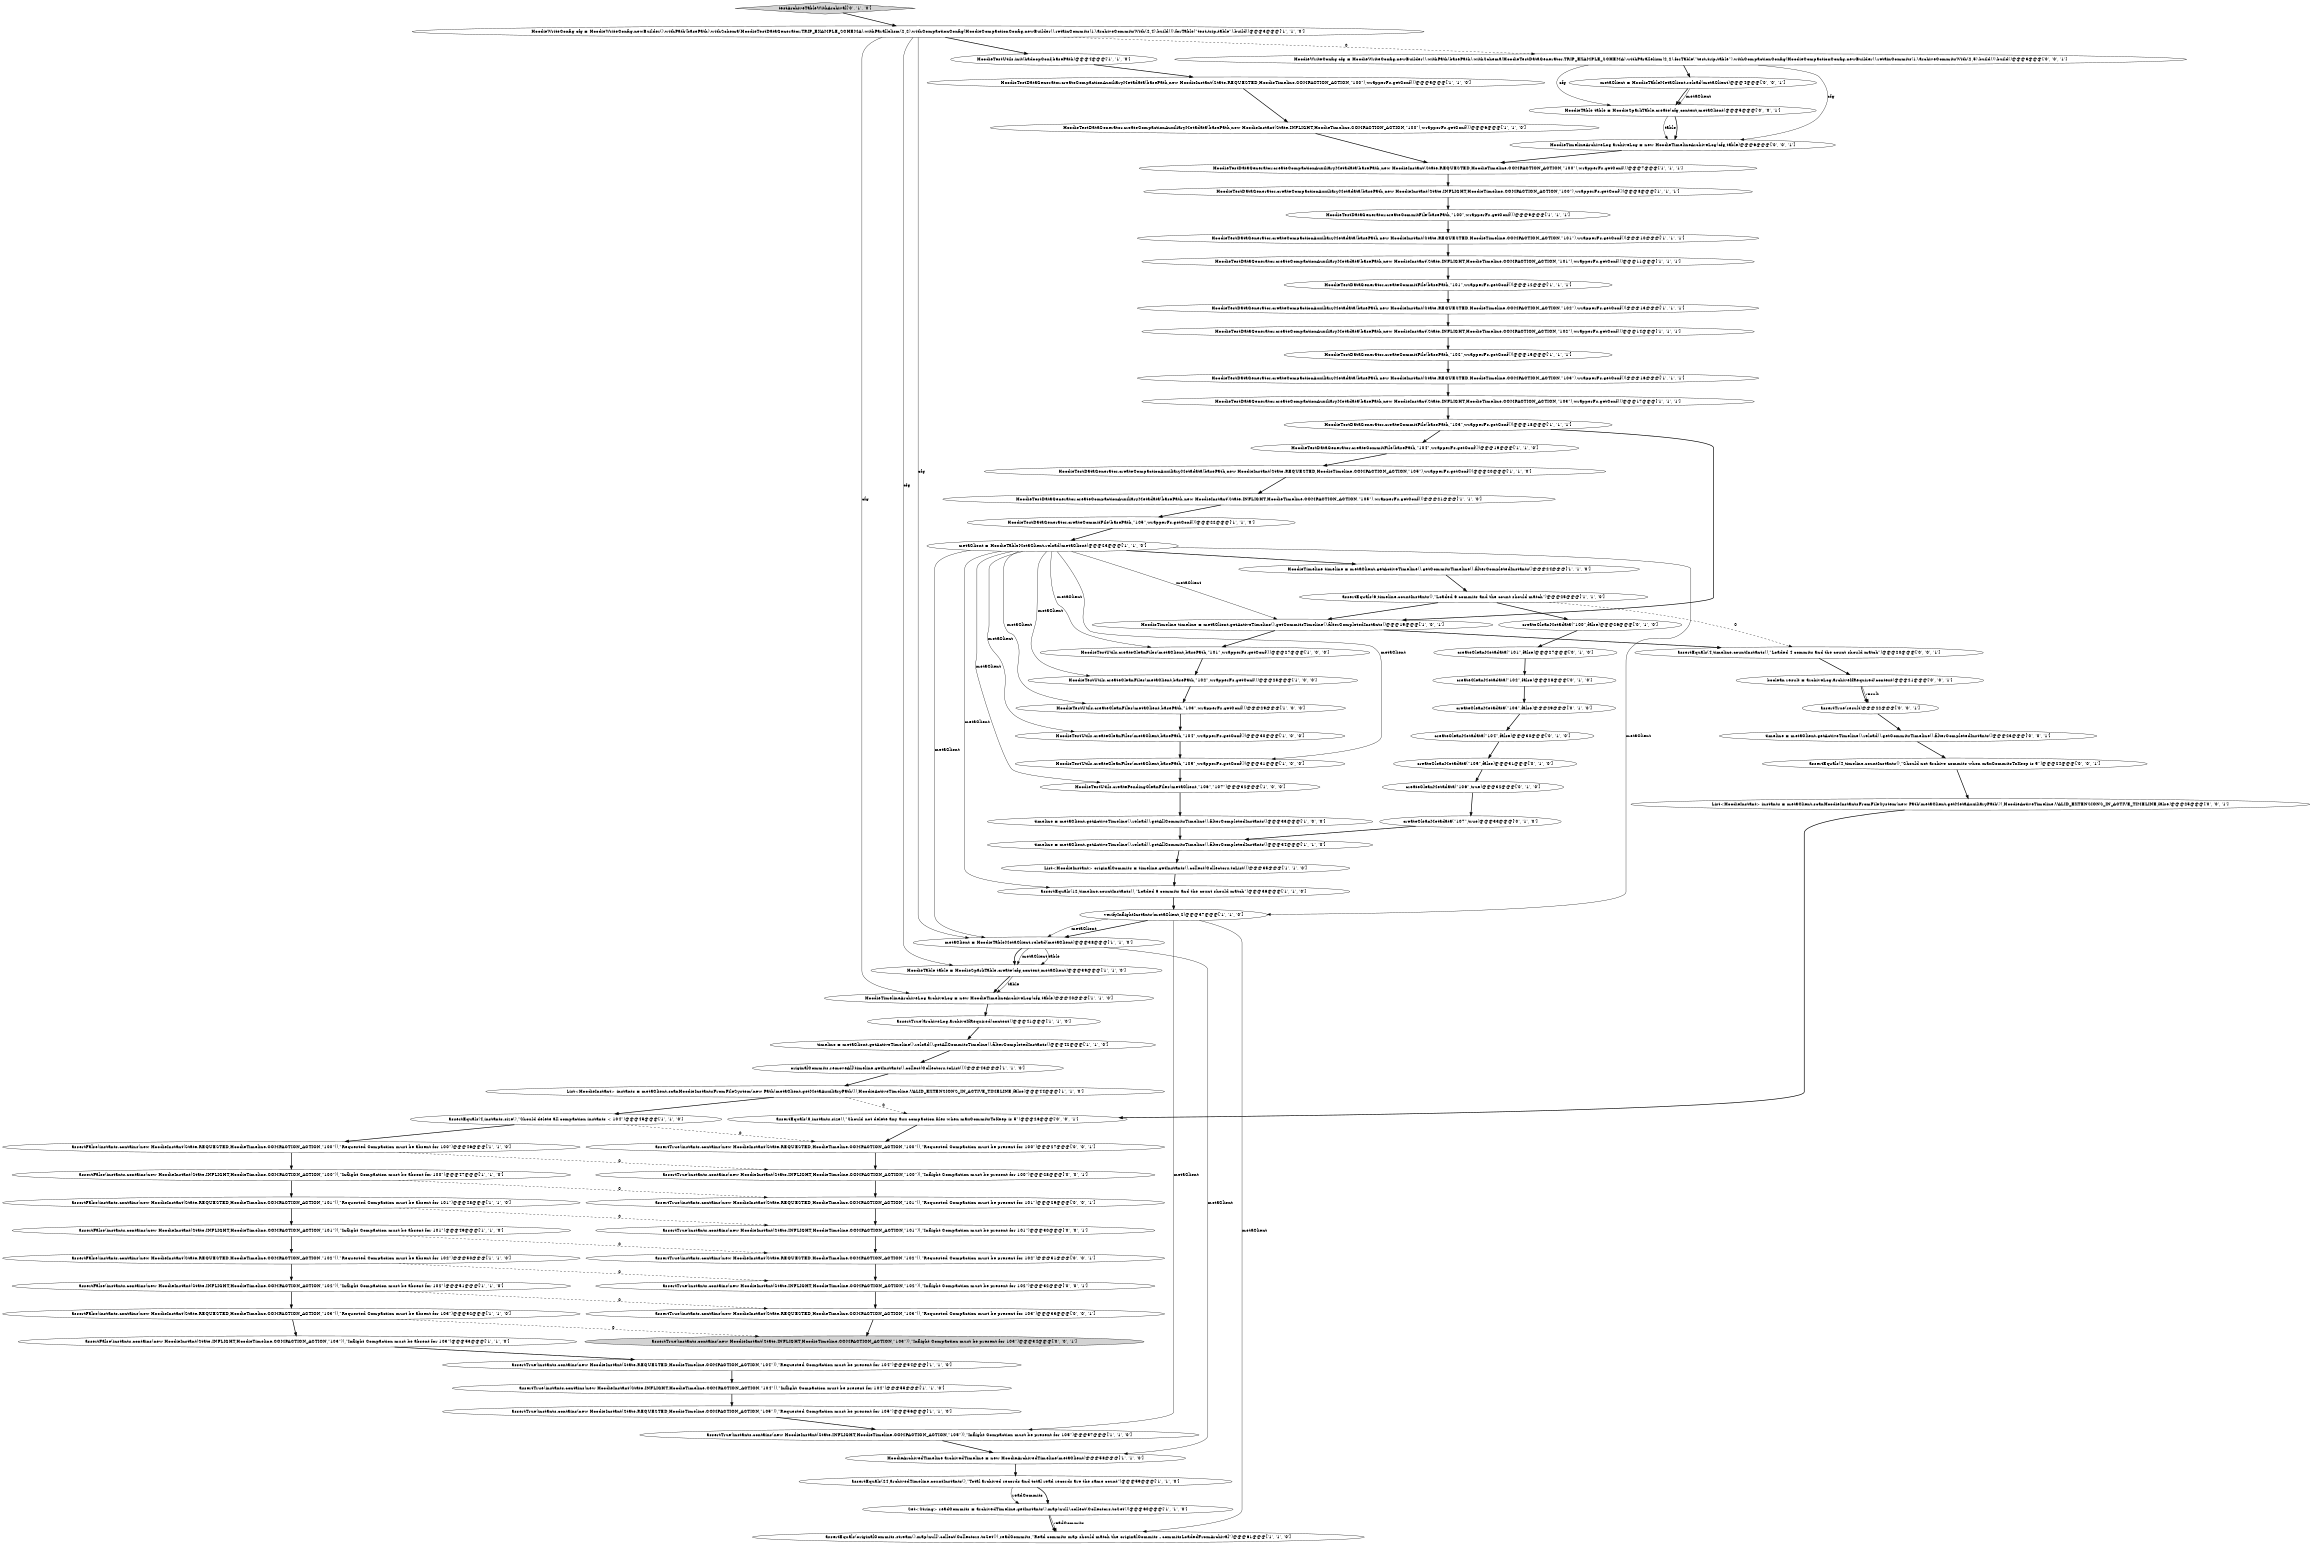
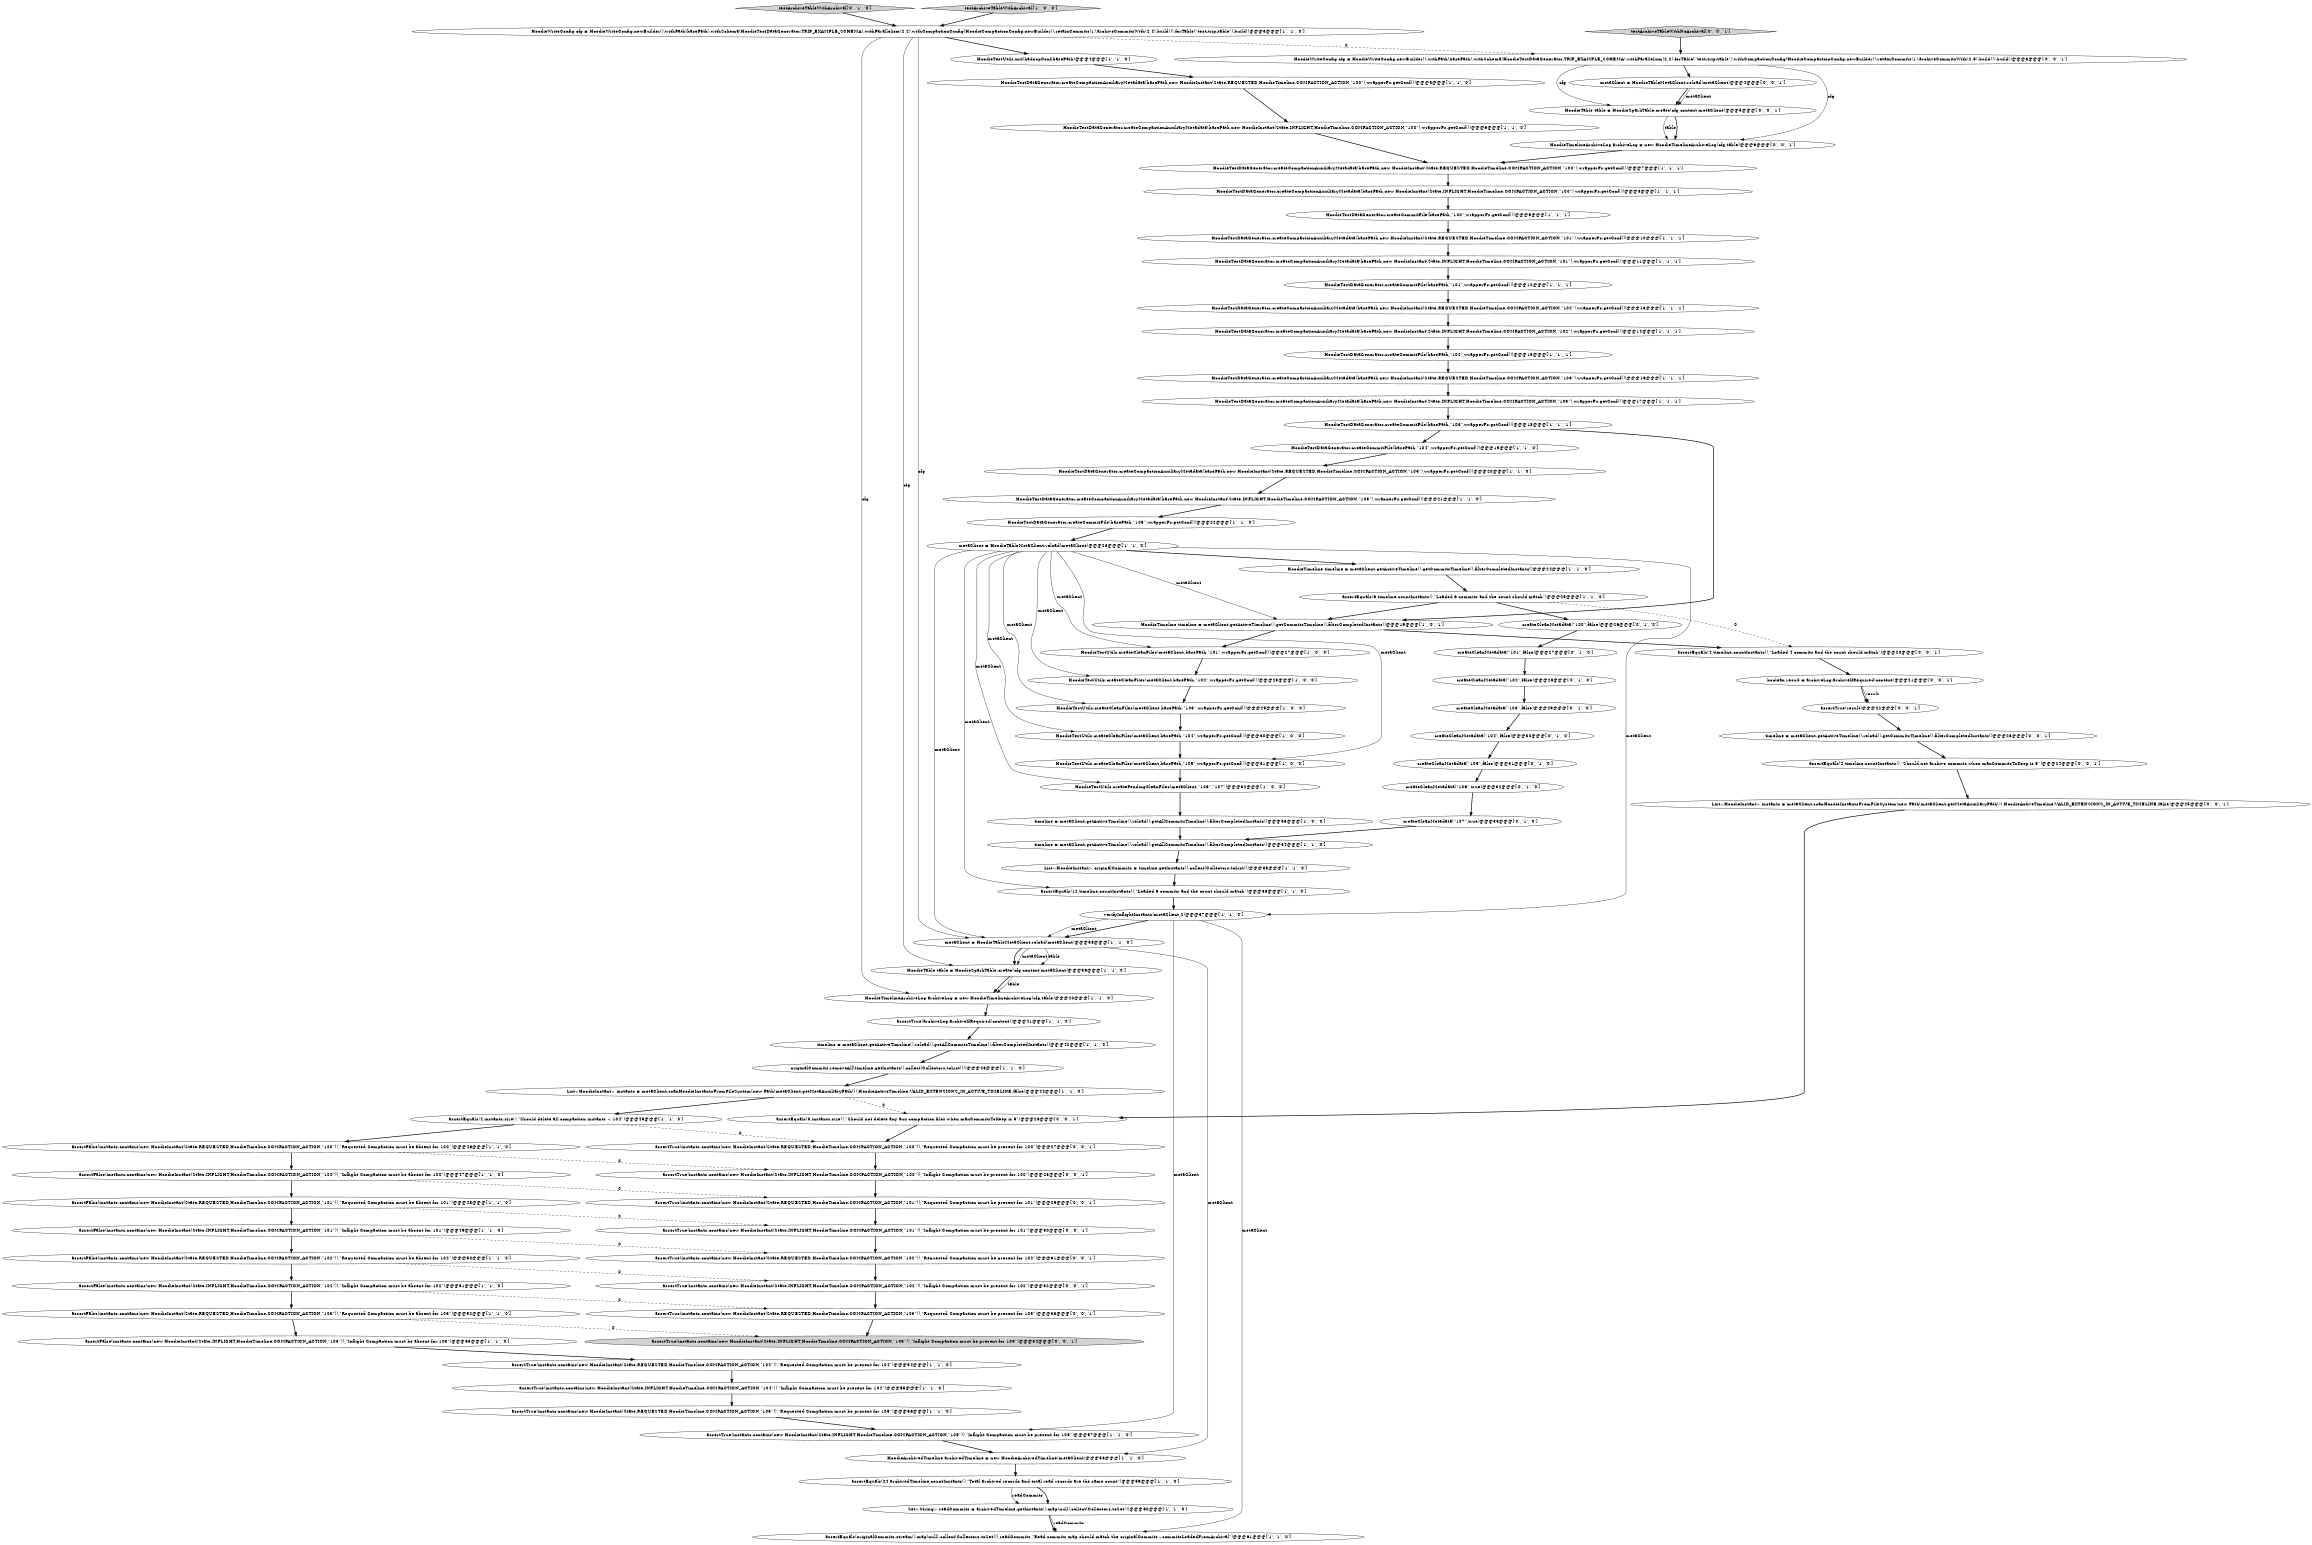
none -> (1011, 8)
none -> (1681, 32)
